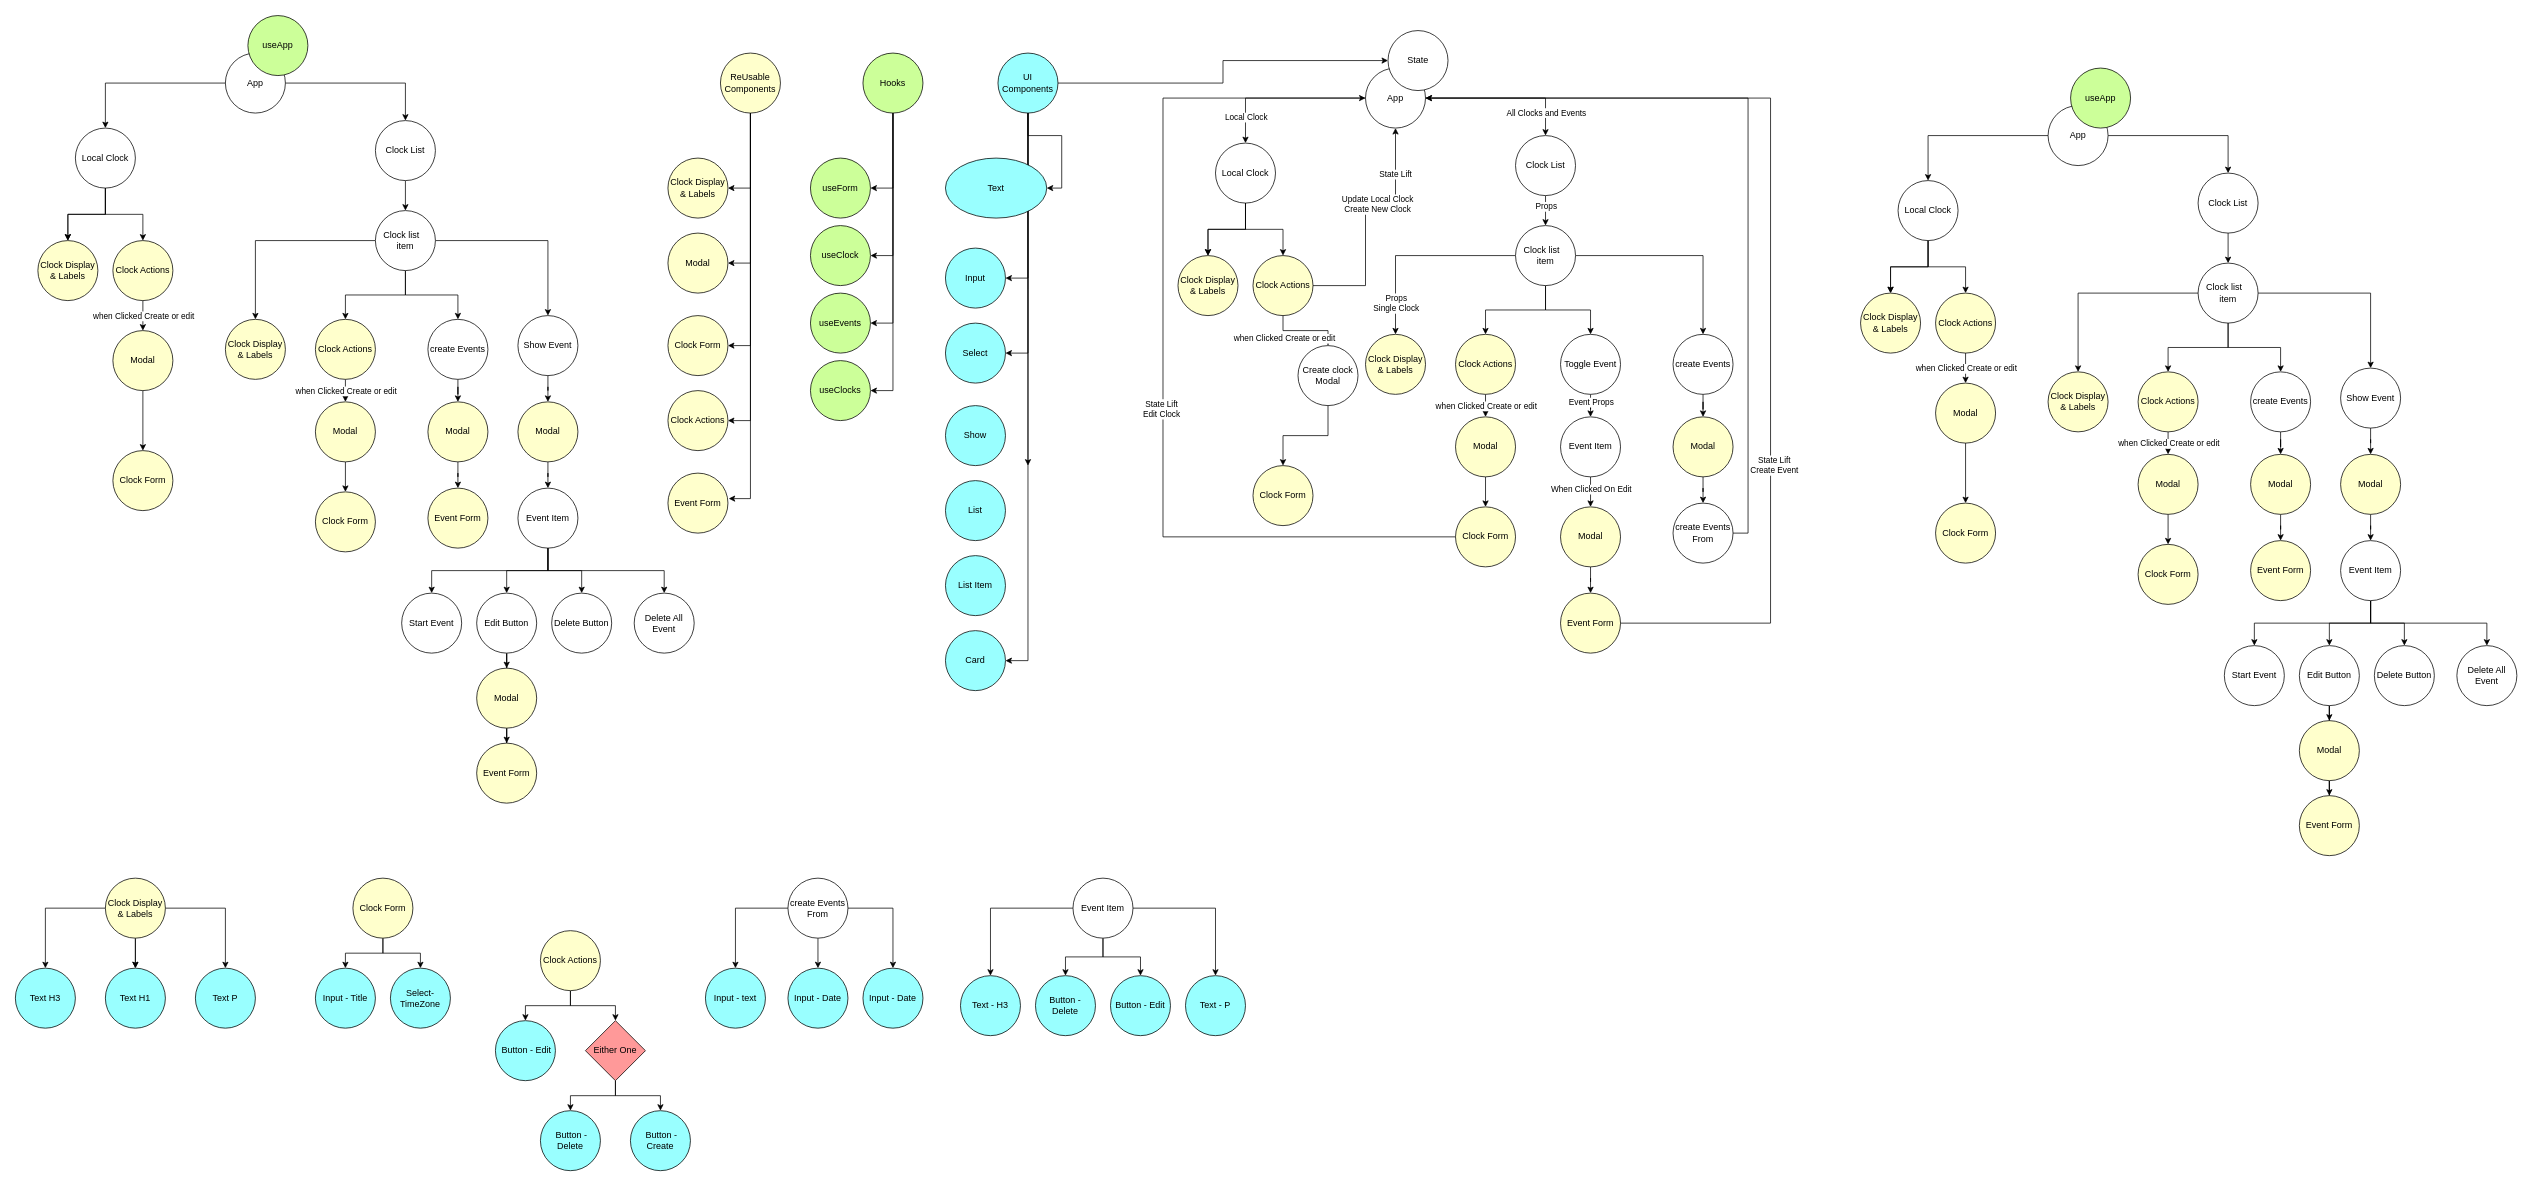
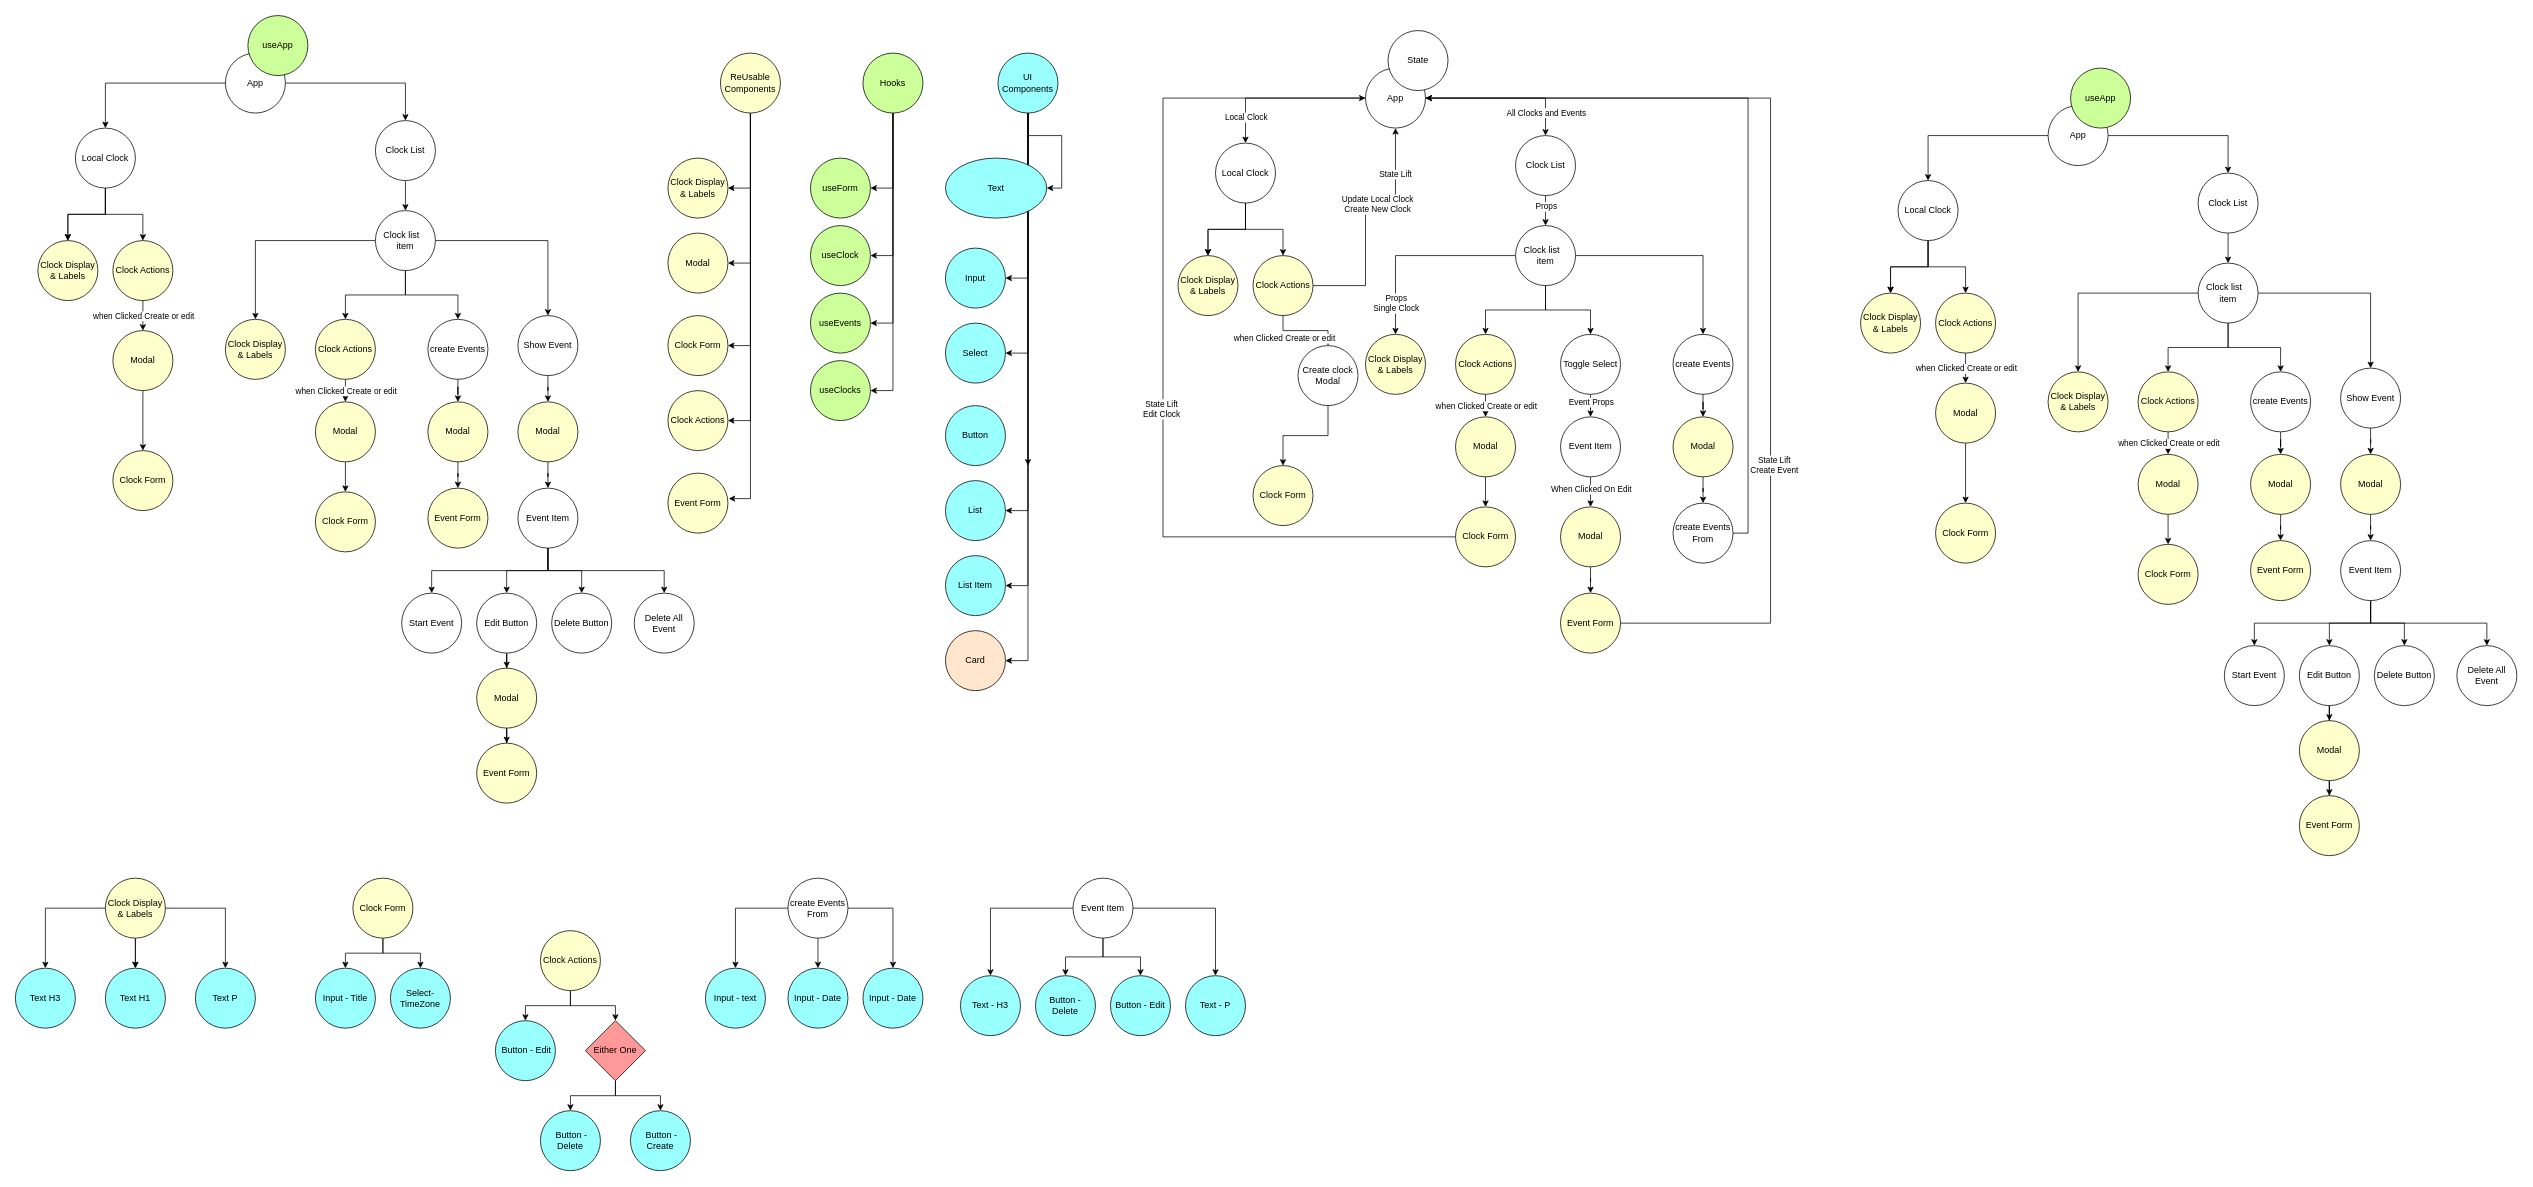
(1302, 60) -> (1017, 510)
(1590, 364) -> (1590, 364)
(975, 435) -> (975, 435)
none -> (1017, 585)
(975, 660) -> (975, 660)
